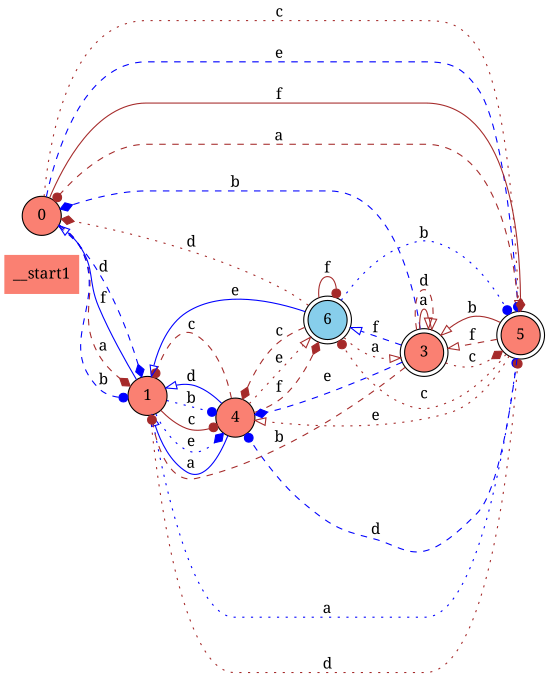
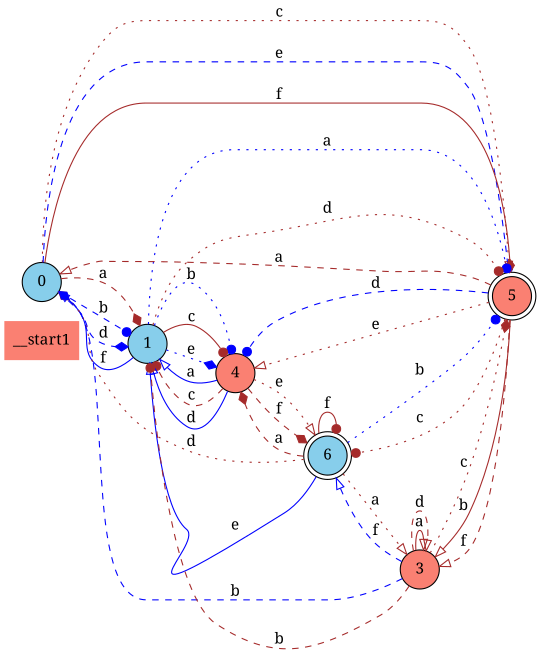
(339, 144) -> (281, 266)
(42, 216) -> (42, 282)
(279, 331) -> (279, 439)
(424, 353) -> (420, 569)
(336, 390) -> none
(148, 396) -> (148, 344)
